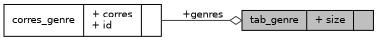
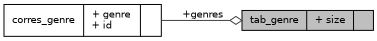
(113, 14) -> (112, 14)
